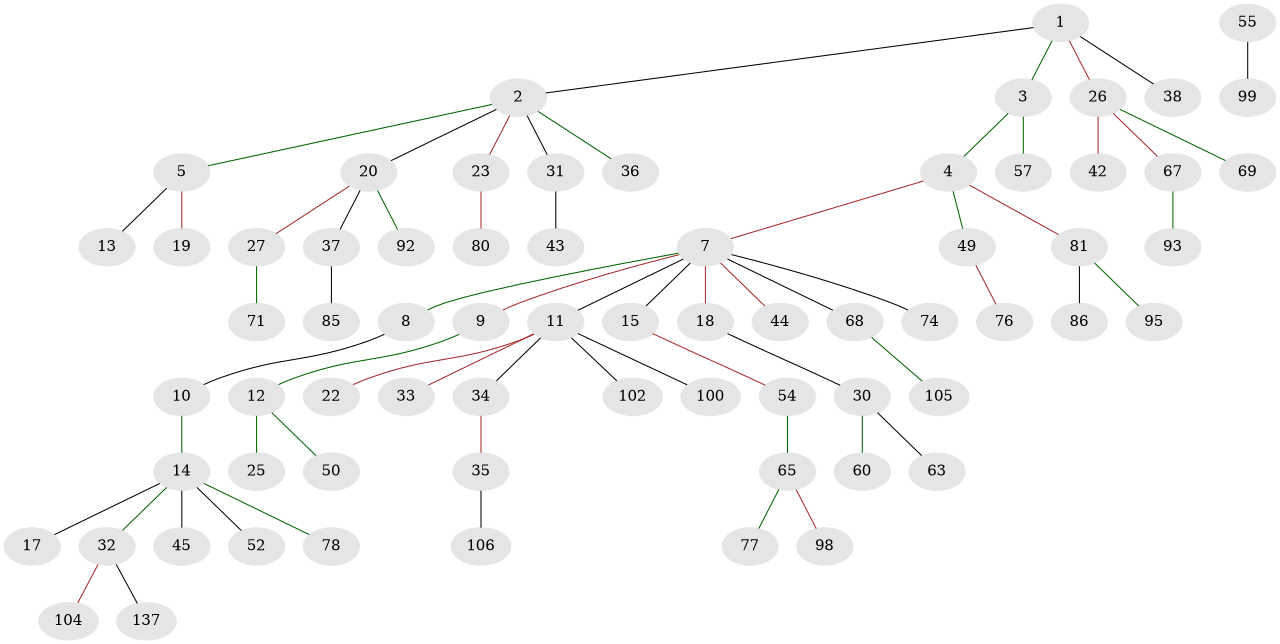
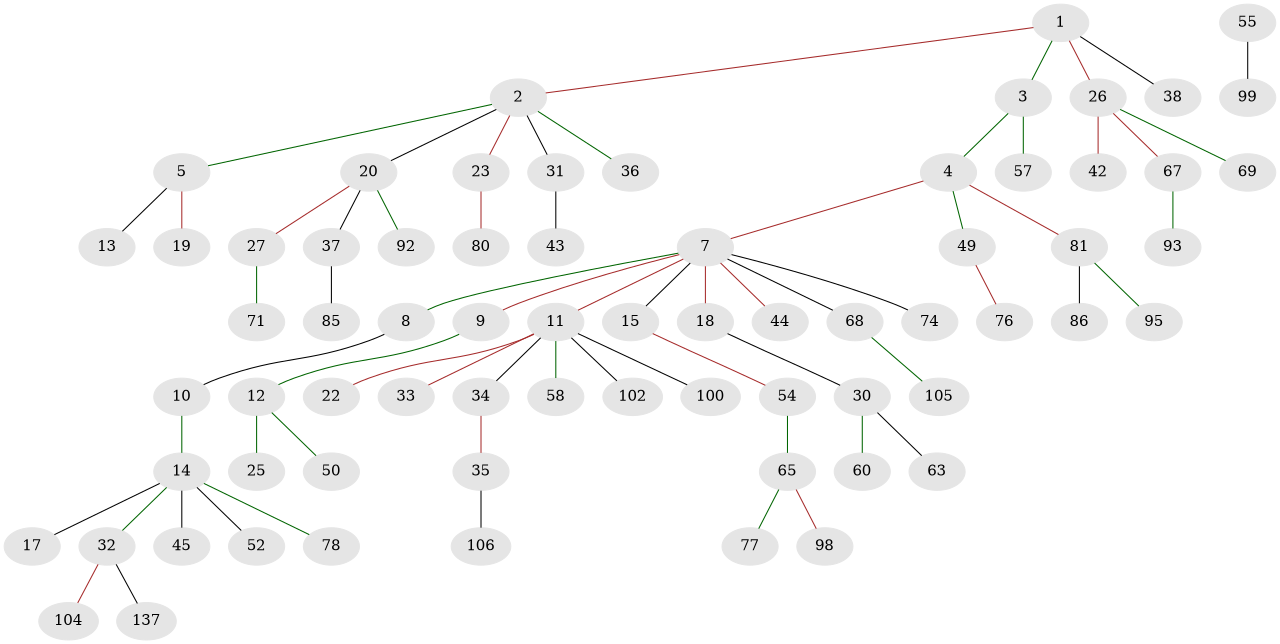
(790, 60) -> (790, 60)
(631, 285) -> (631, 285)
none -> (556, 397)
